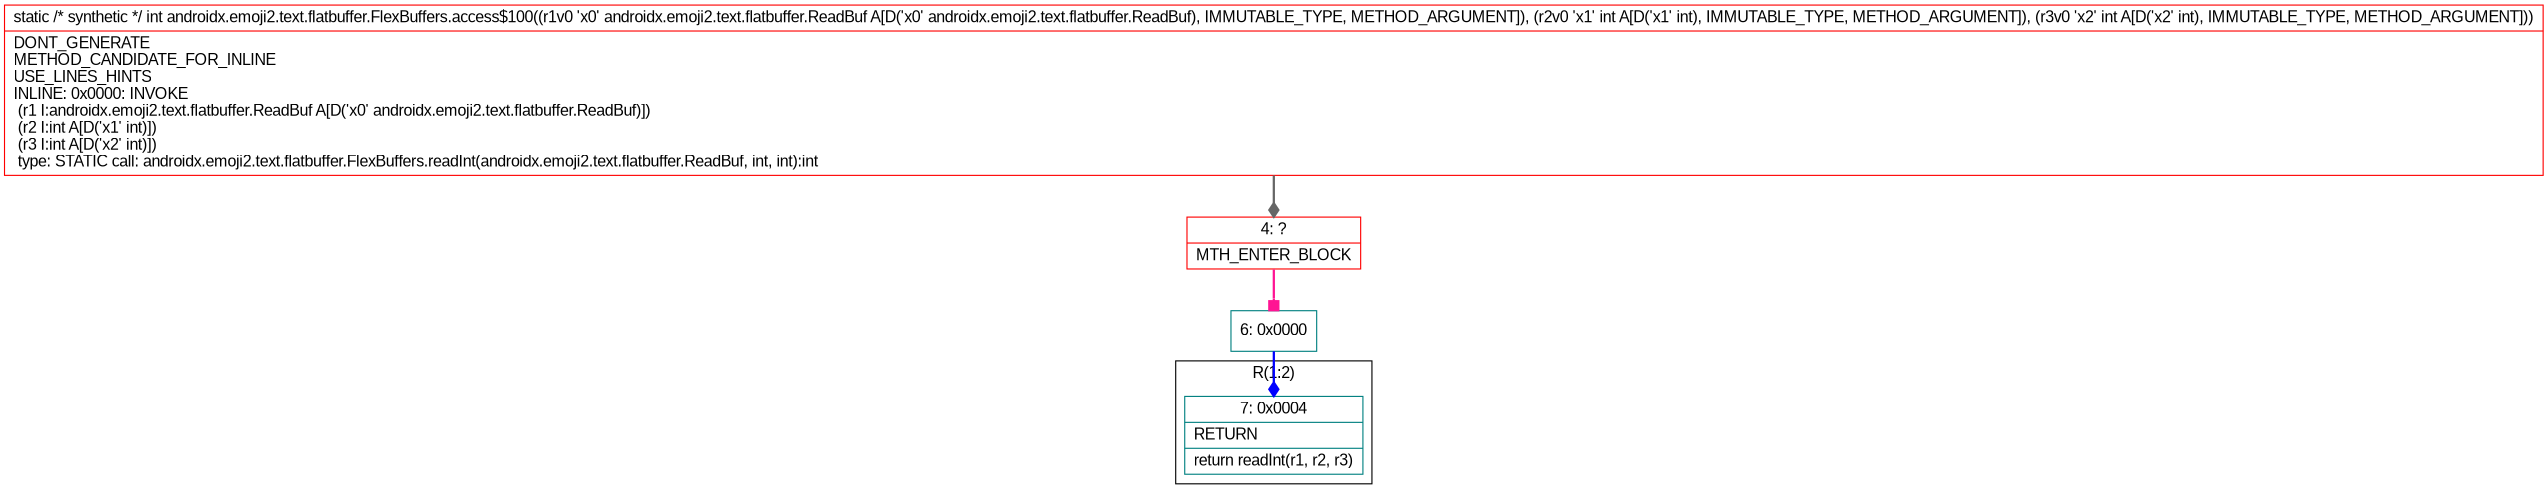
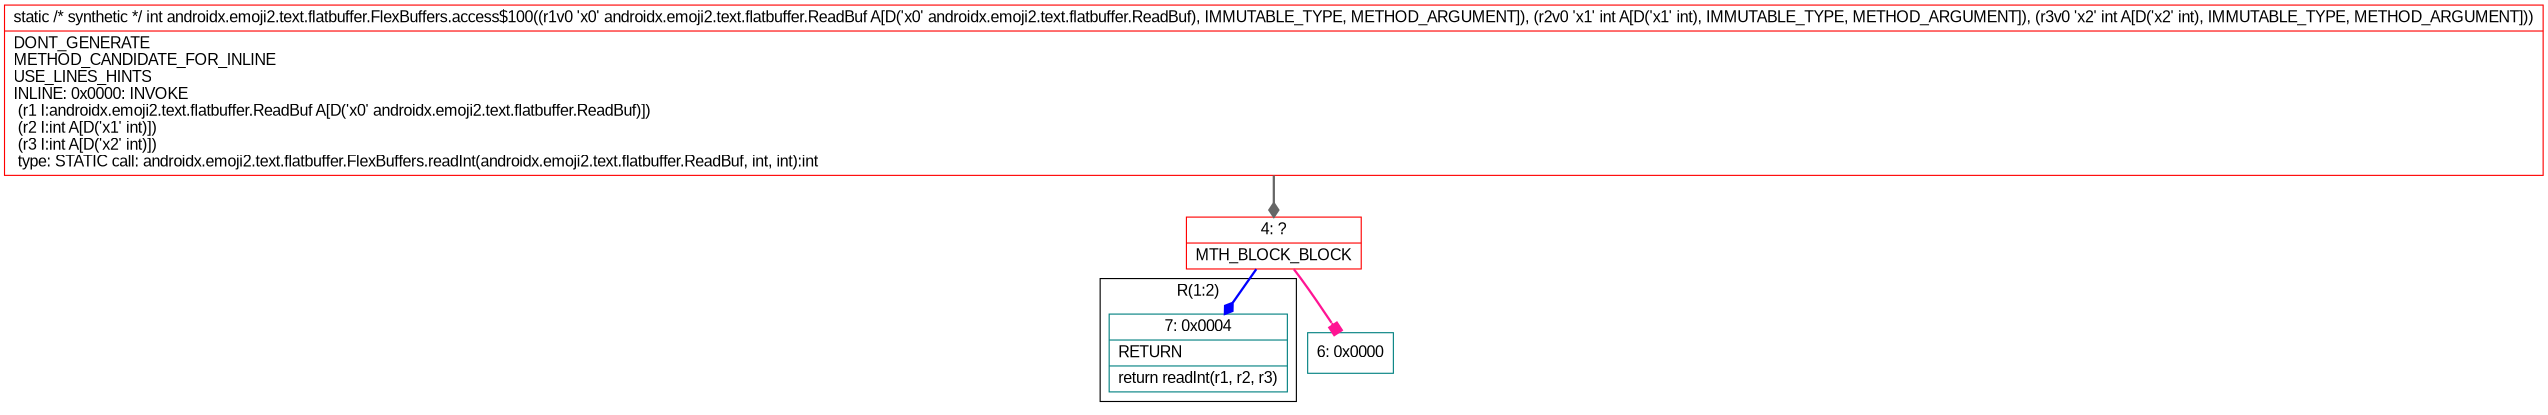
(1274, 255) -> (1274, 255)
(1274, 368) -> (1245, 286)
